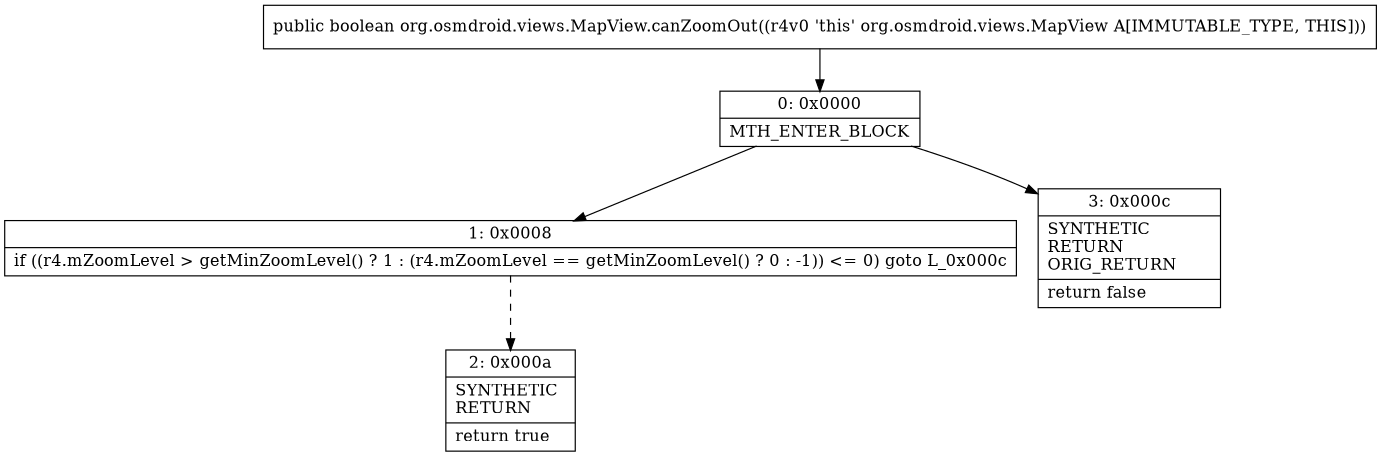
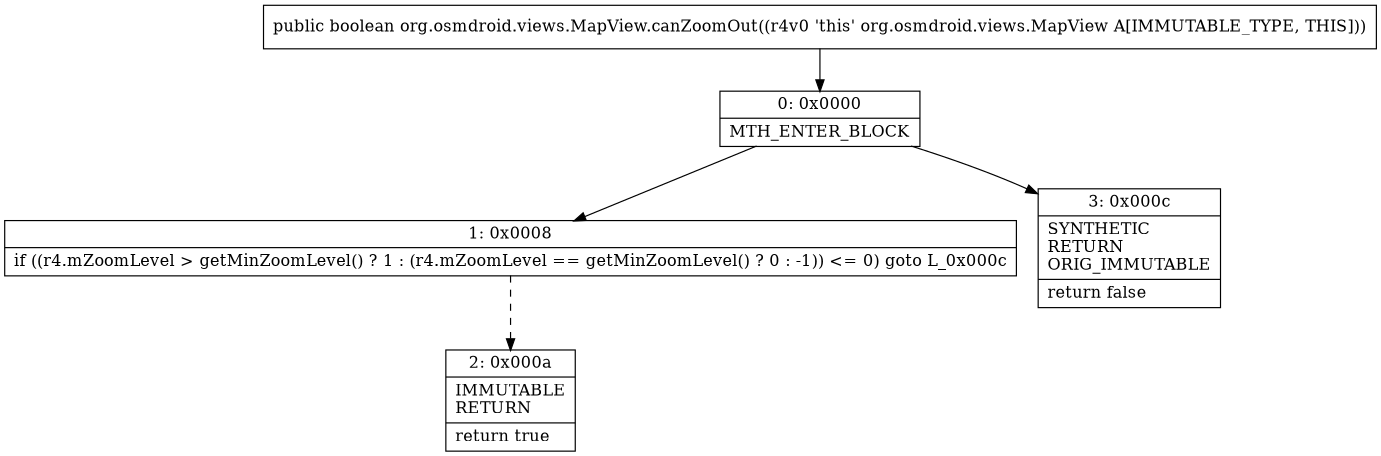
(1112, 265) -> (1129, 265)
(507, 391) -> (511, 391)
